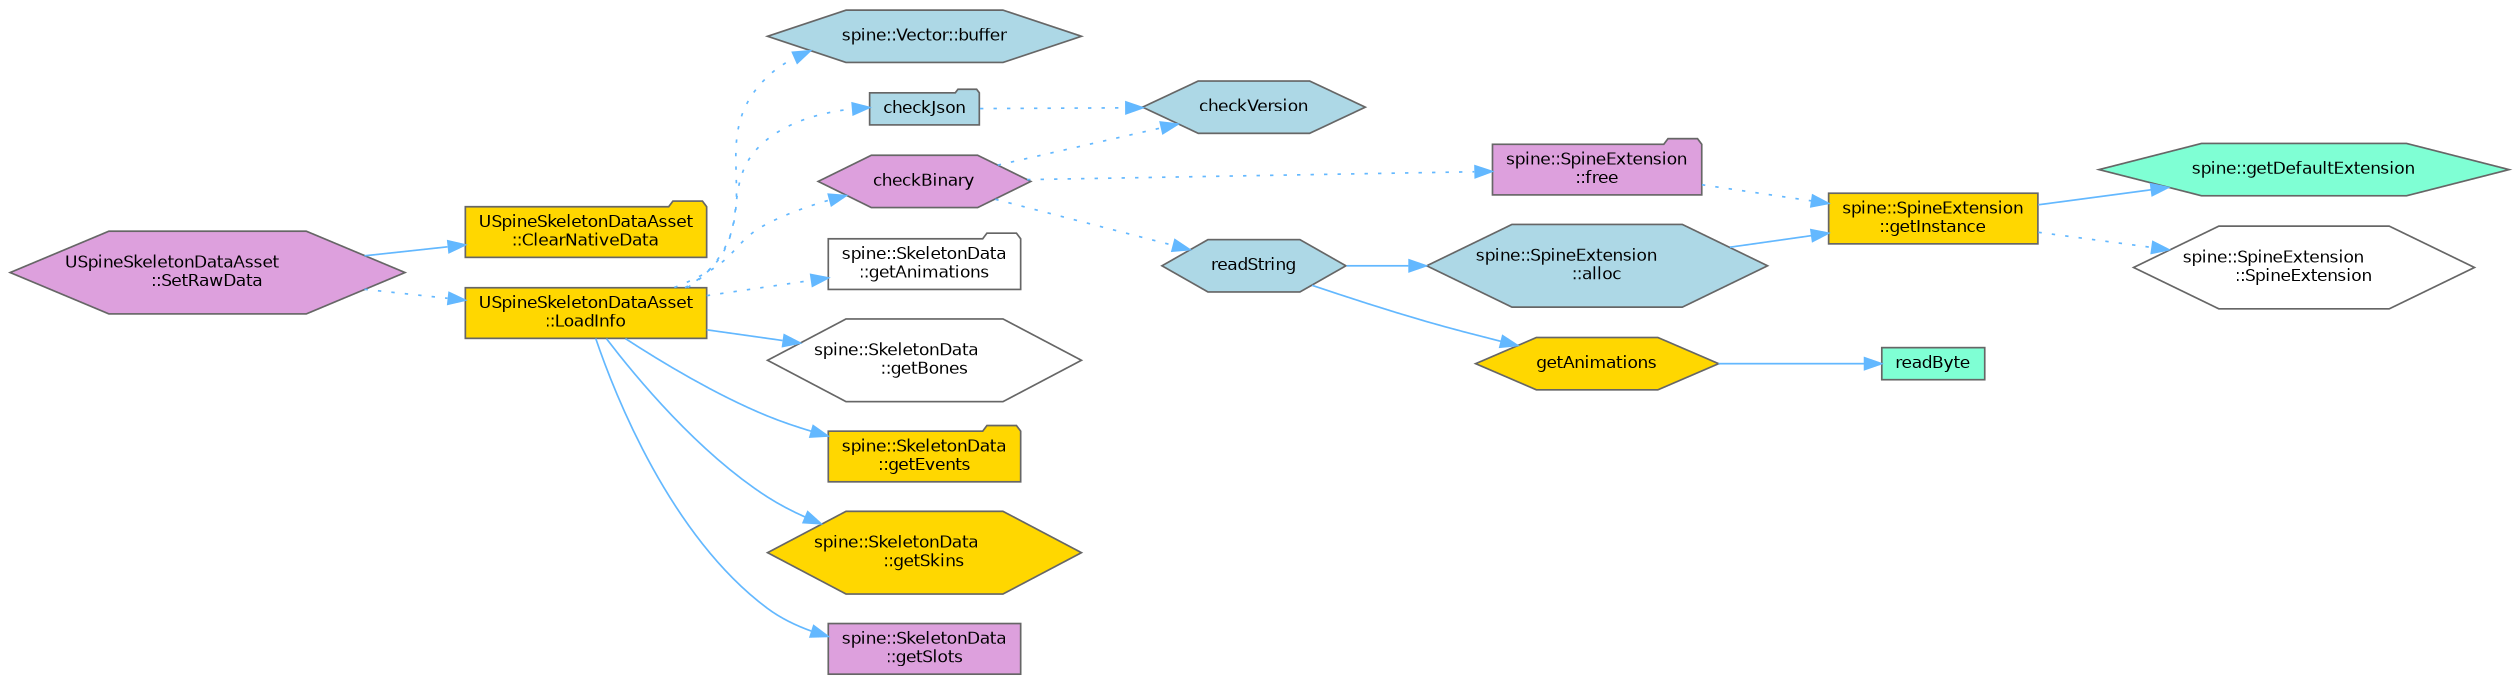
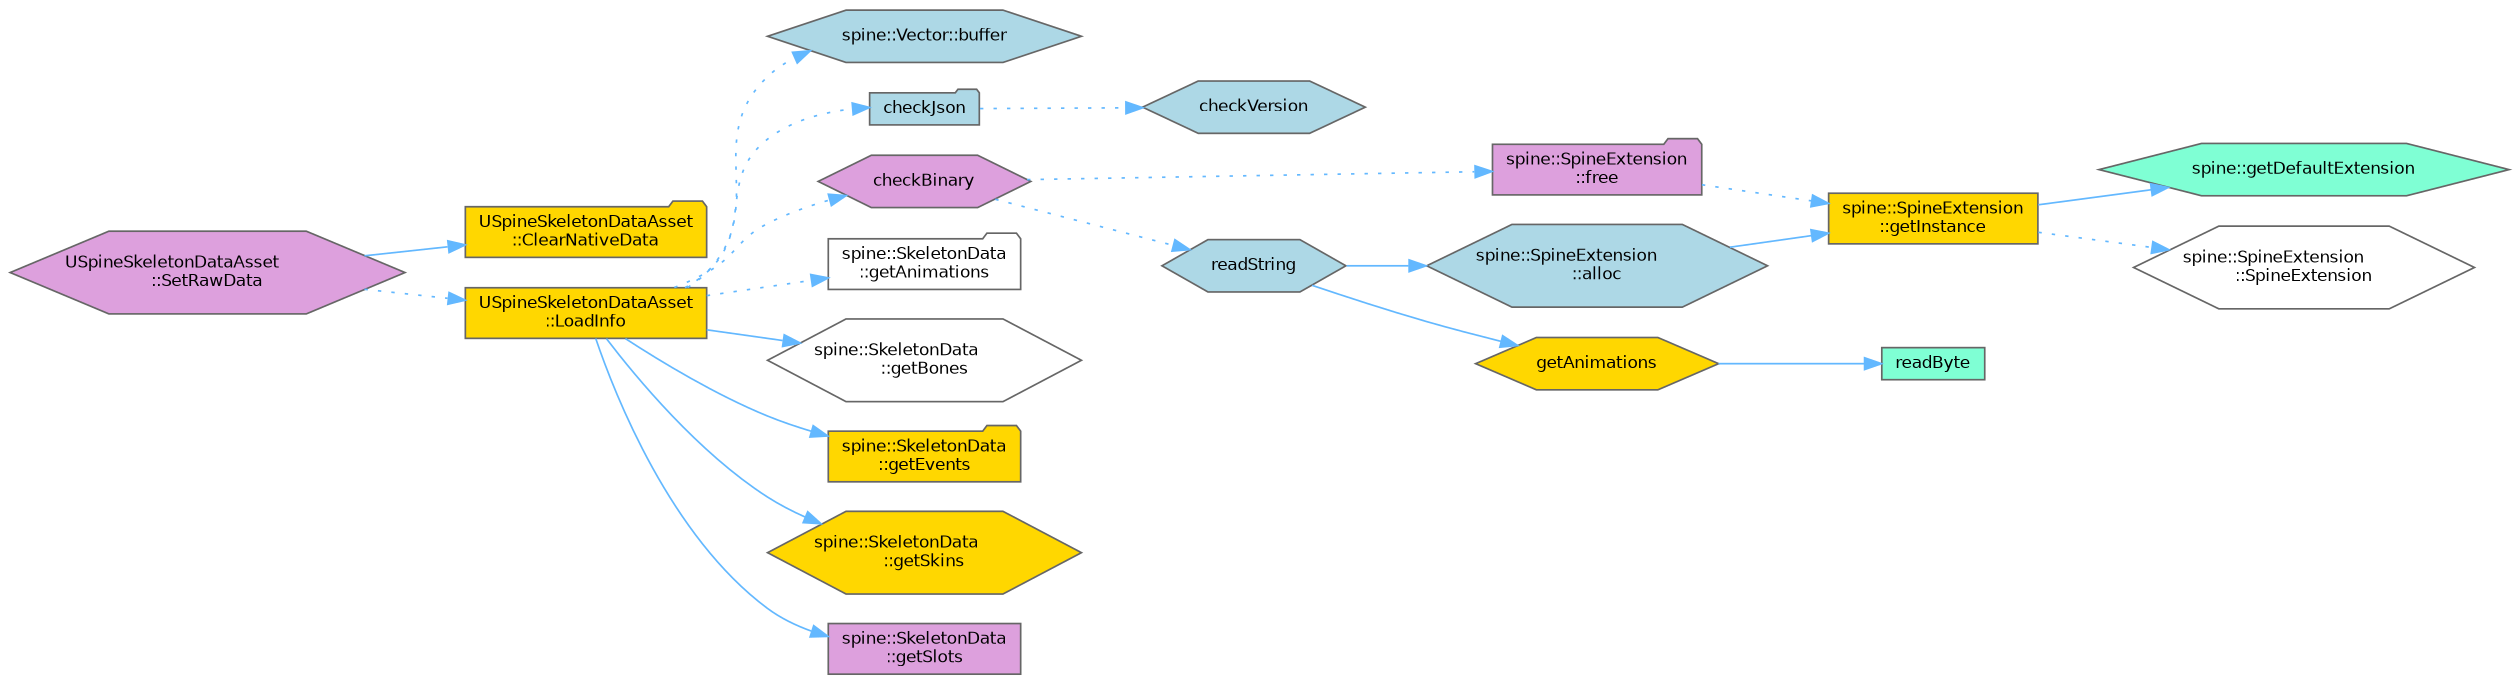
(1079, 147) -> none
